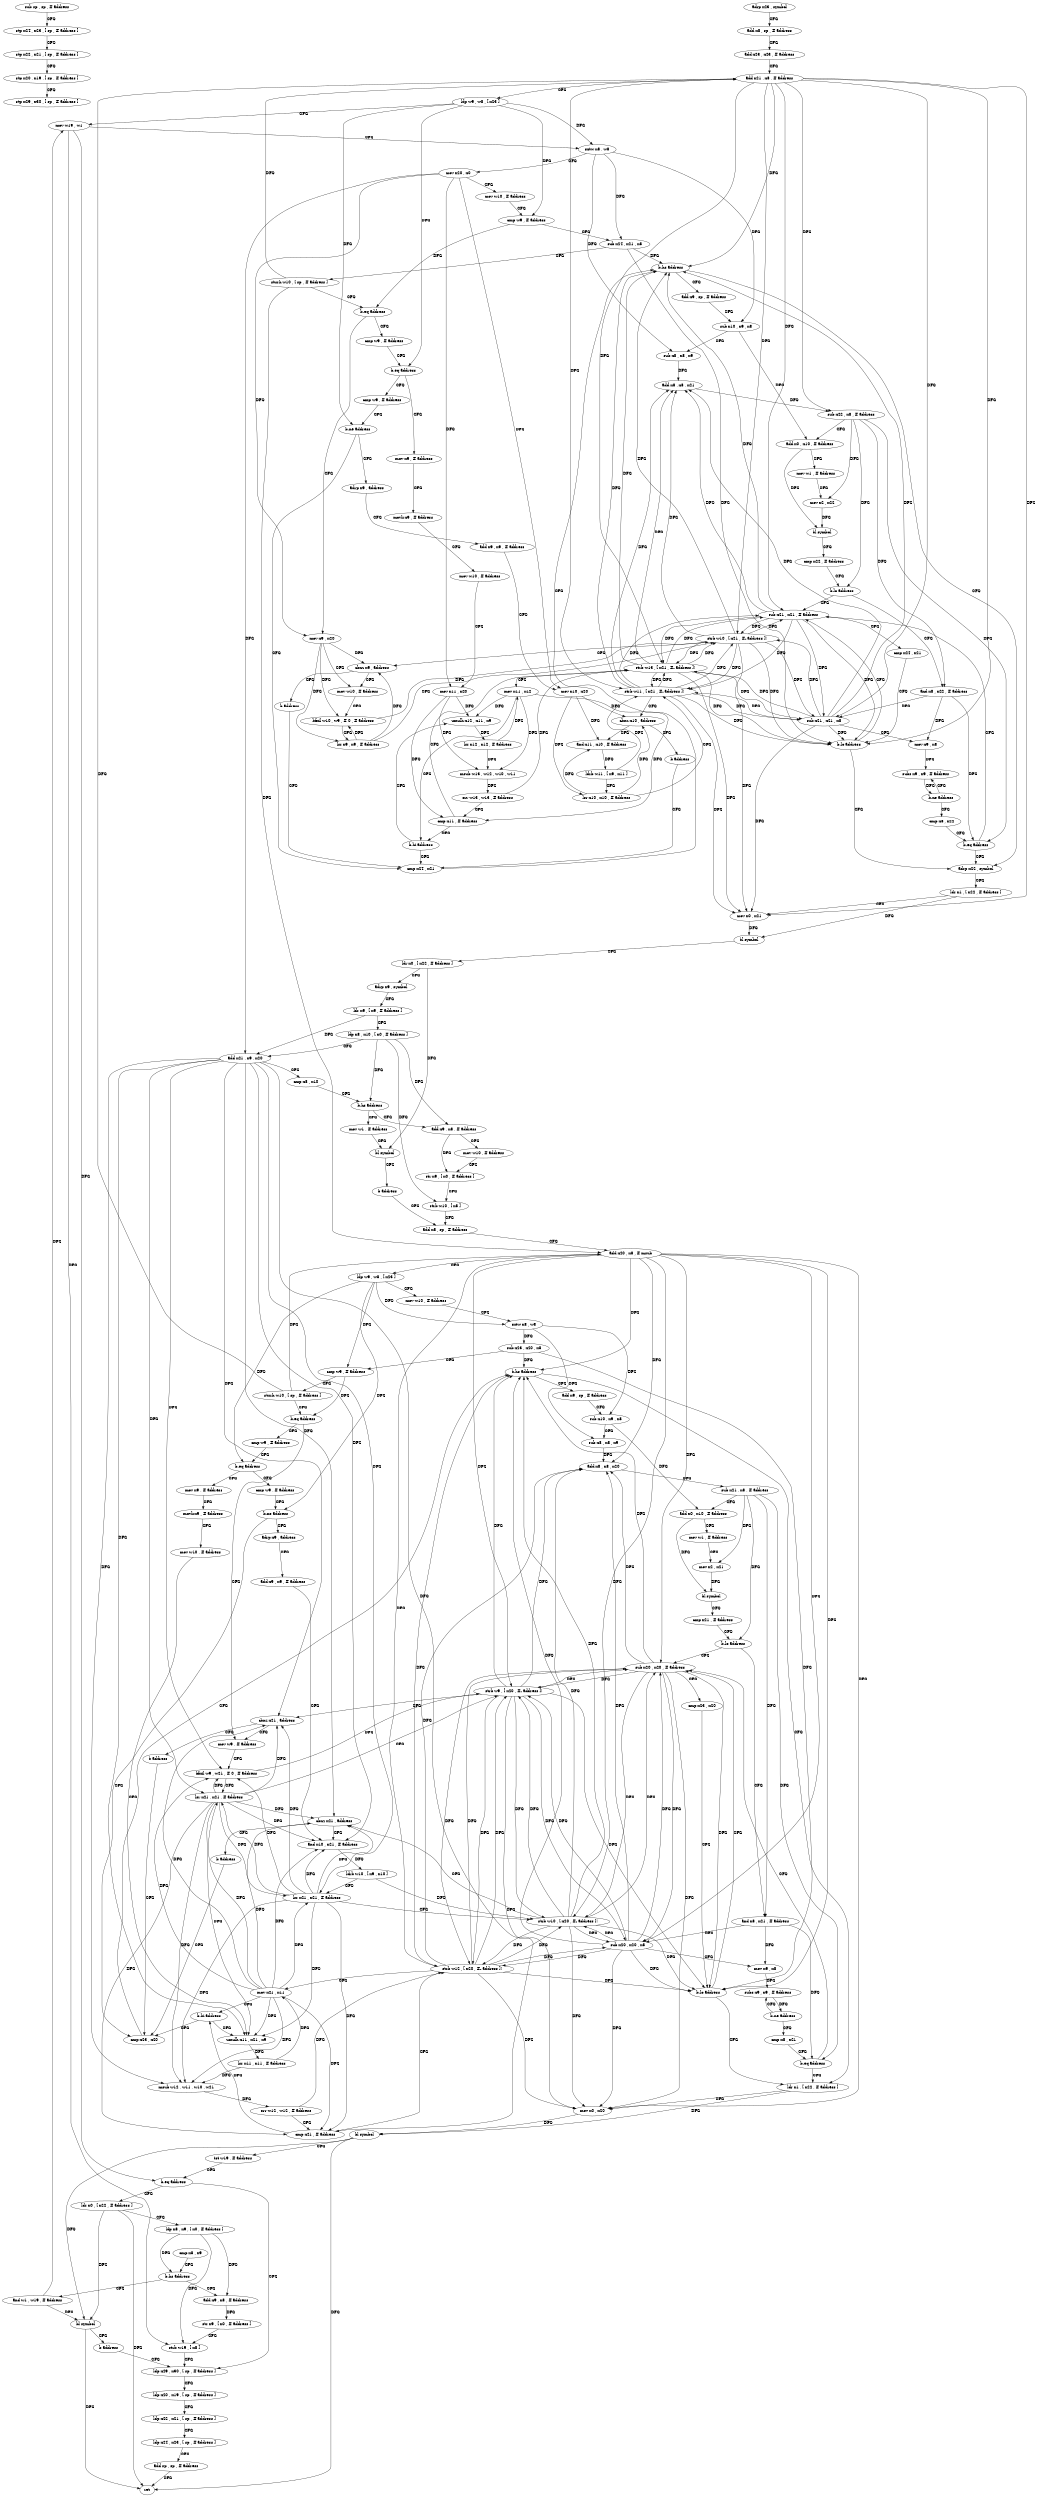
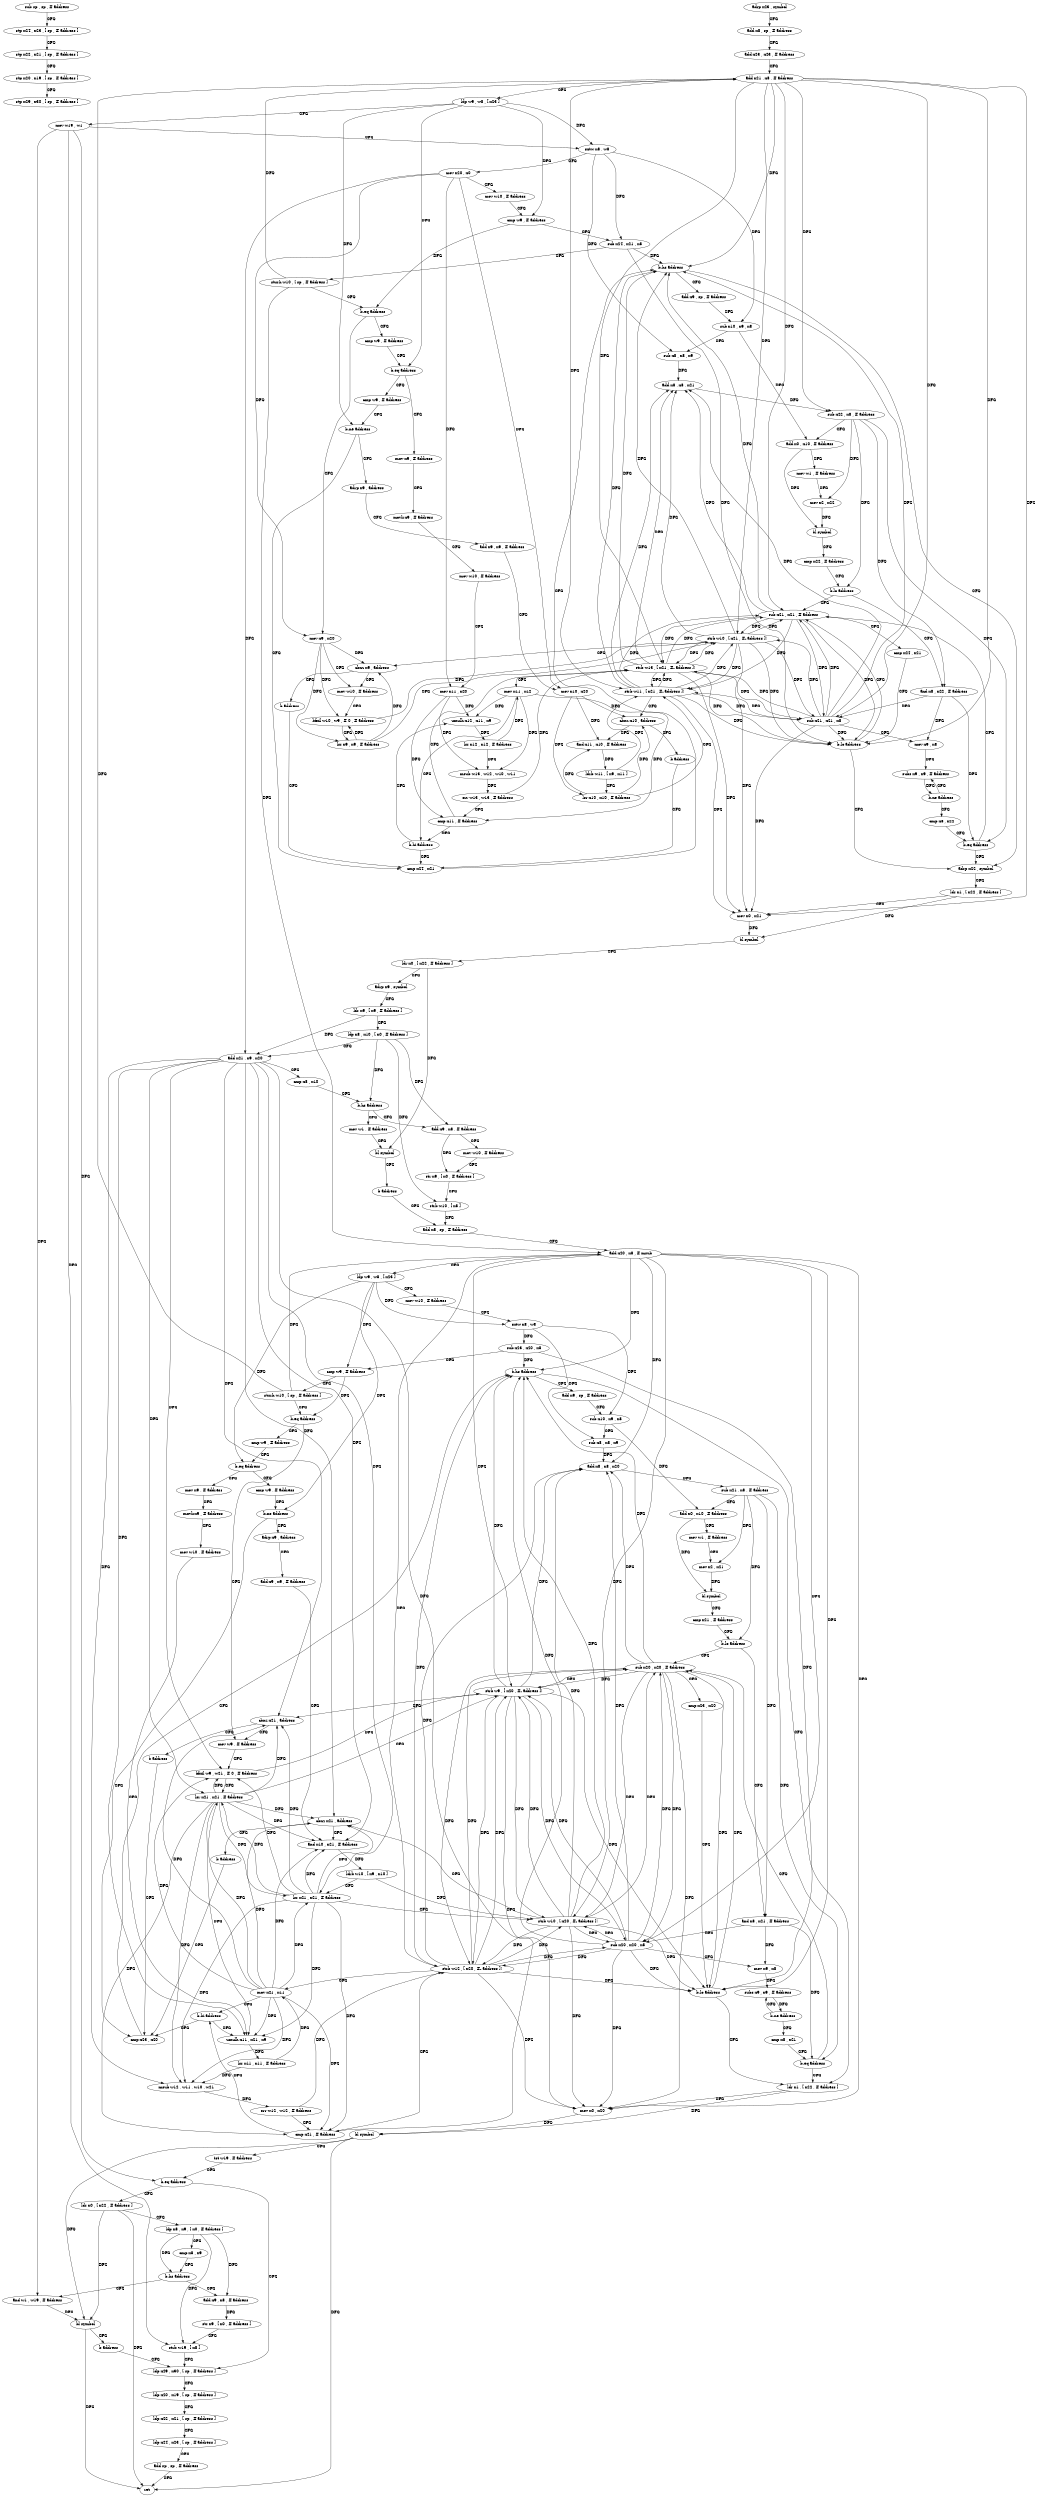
none -> (829, 665)
(53, 1214) -> (37, 1207)
(686, 1453) -> none
none -> (193, 2240)
